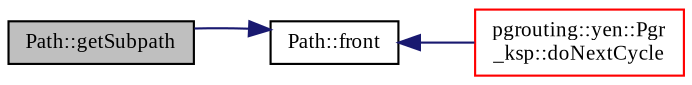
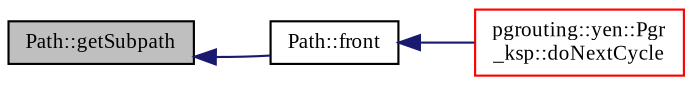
(222, 28) -> (243, 57)
